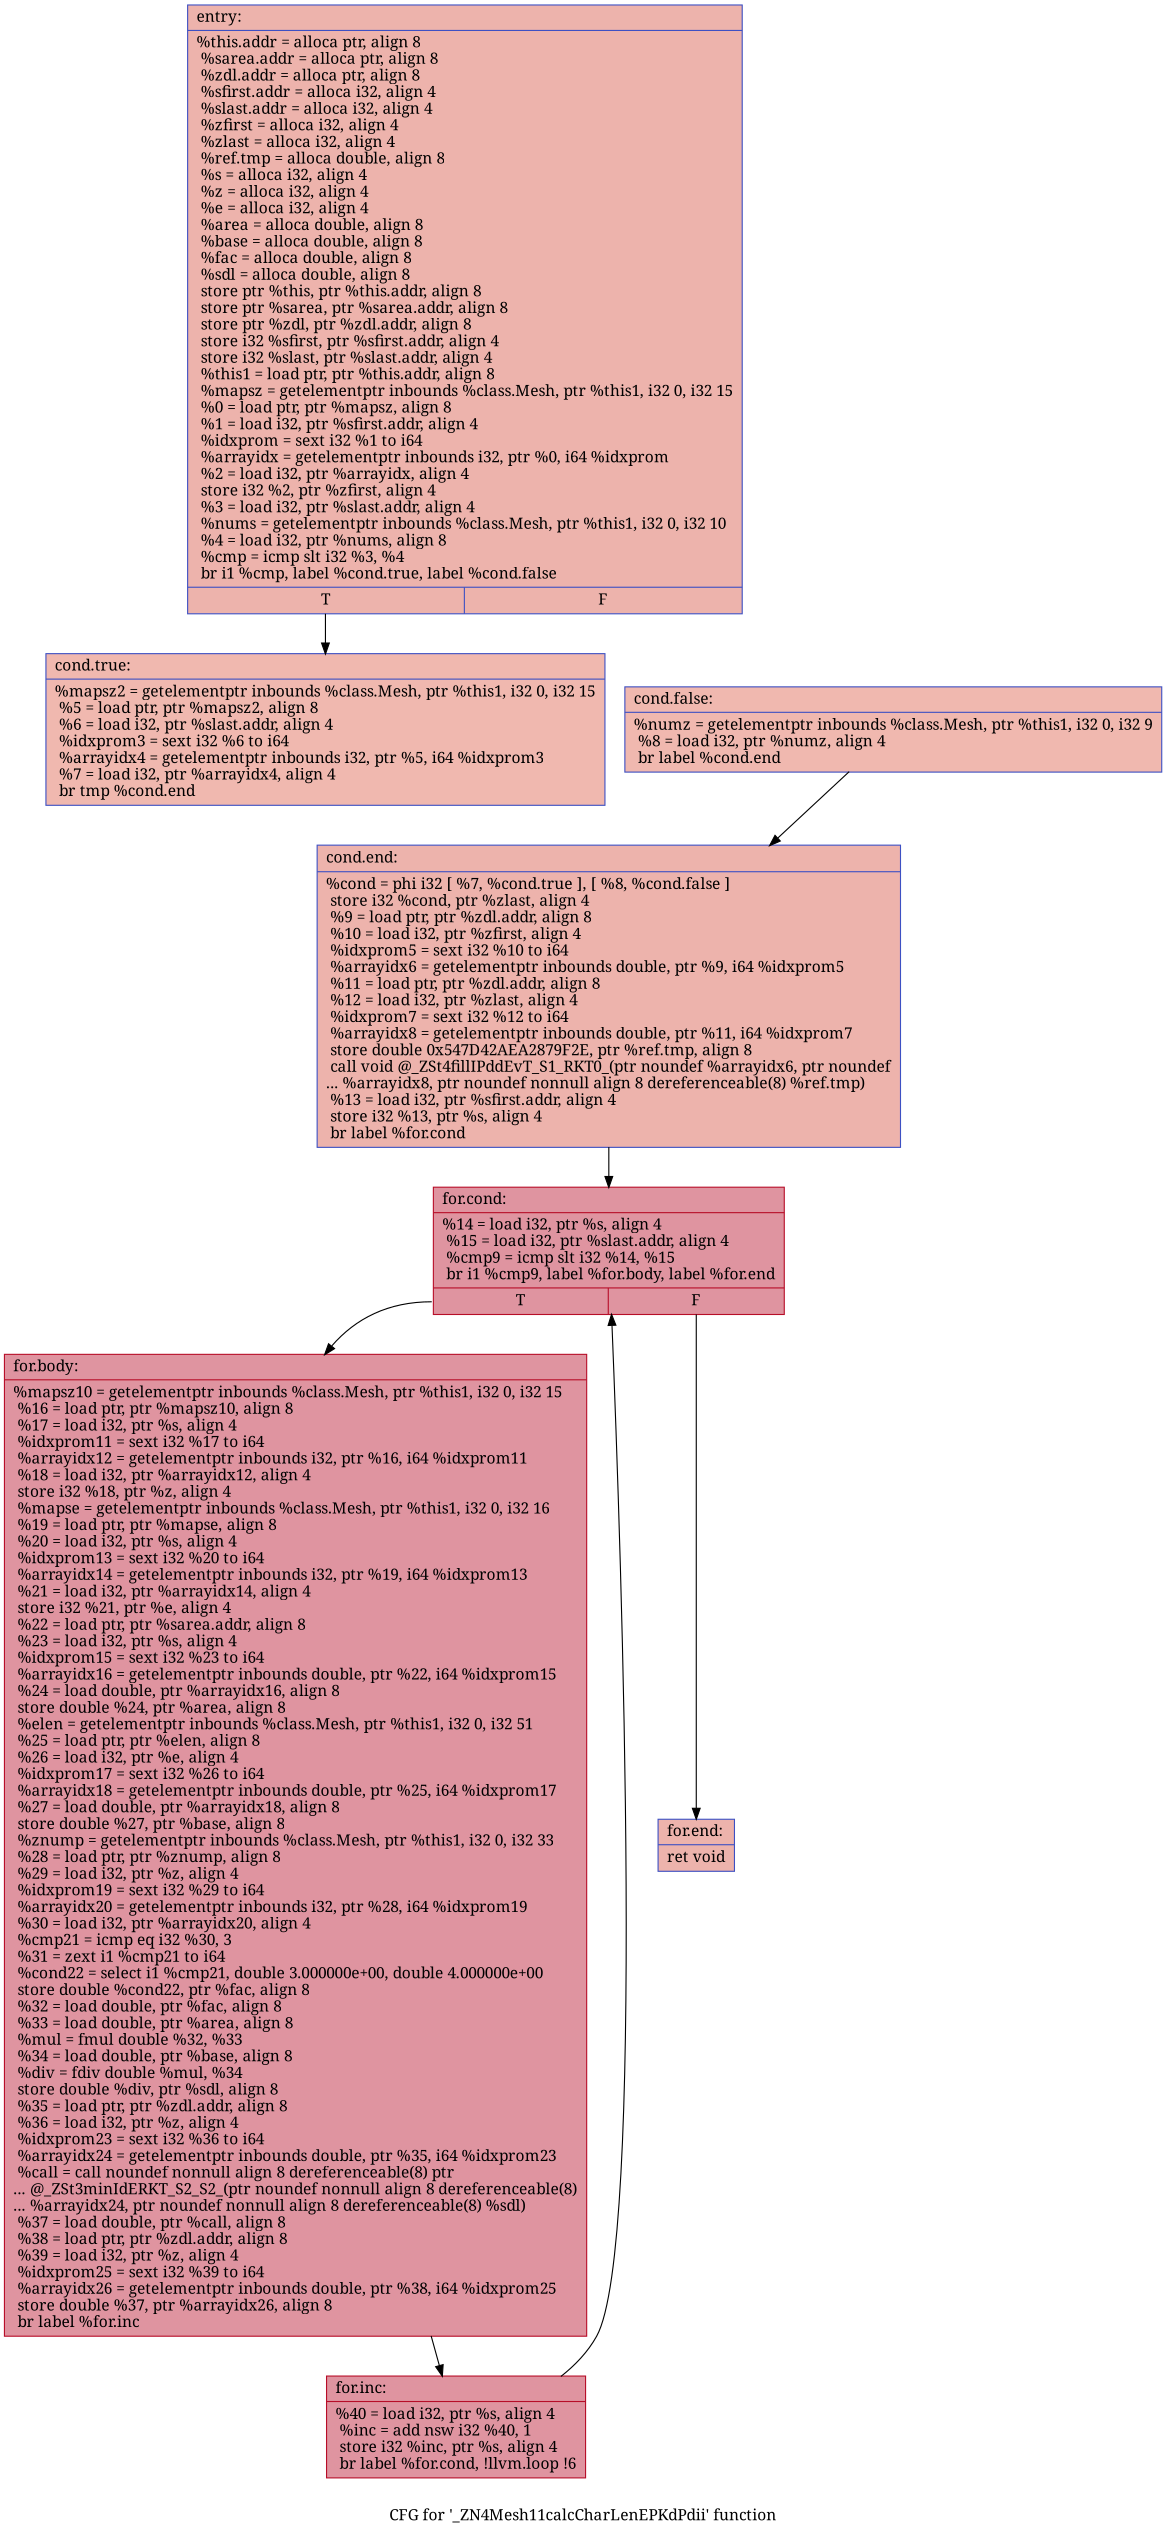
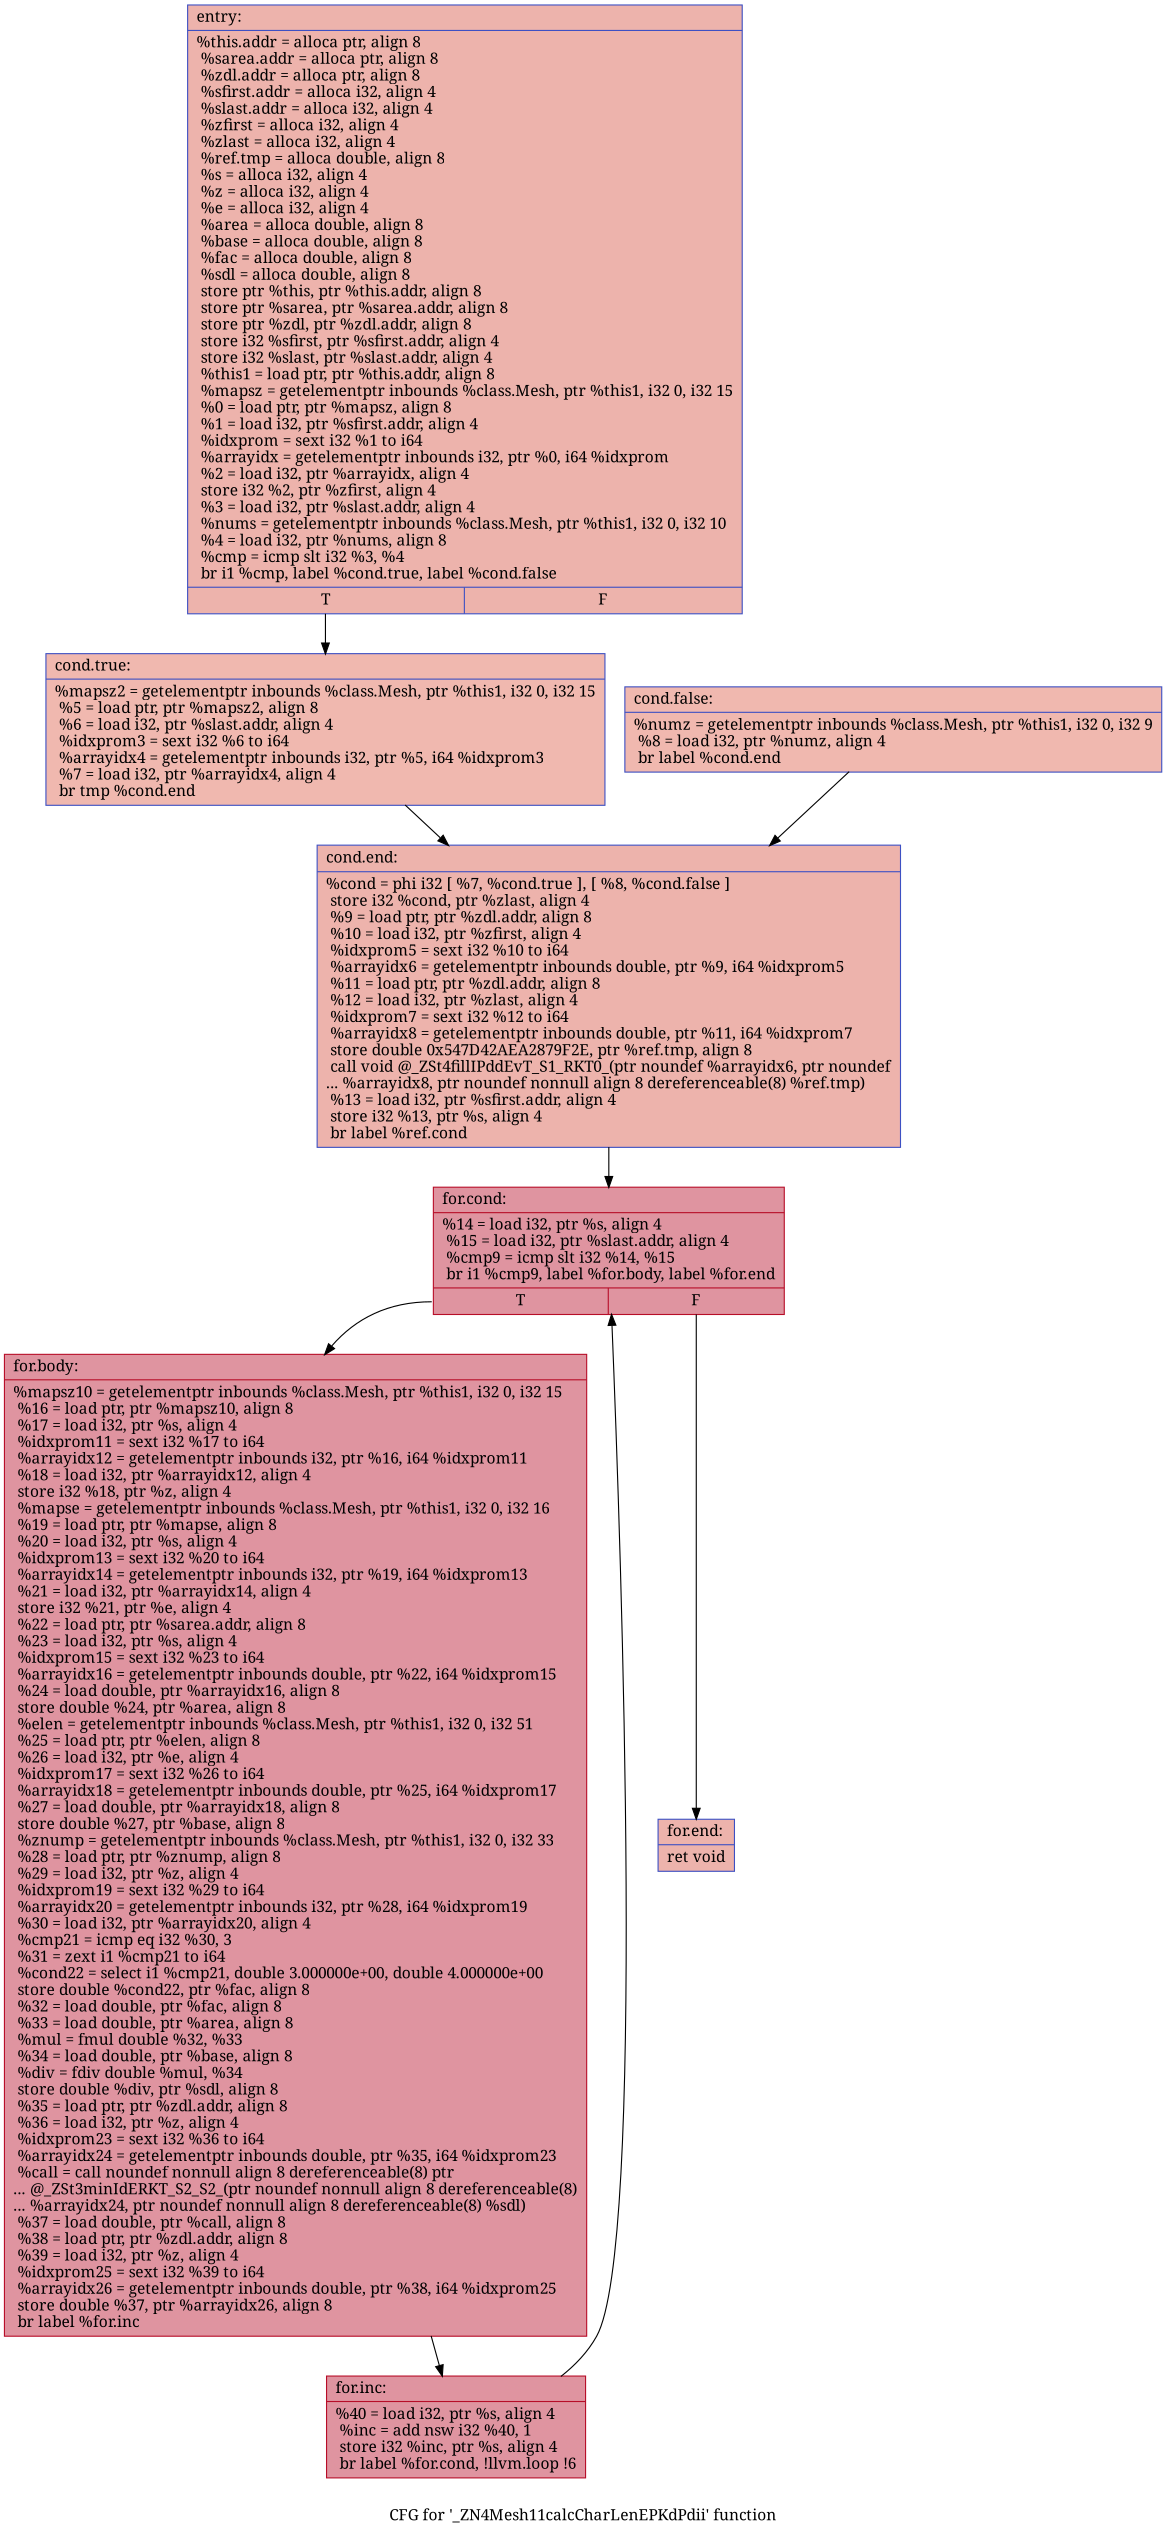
none -> (423, 821)
(396, 1134) -> (397, 1134)
